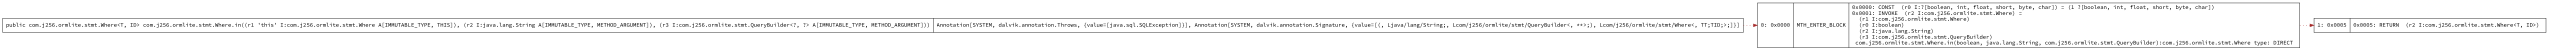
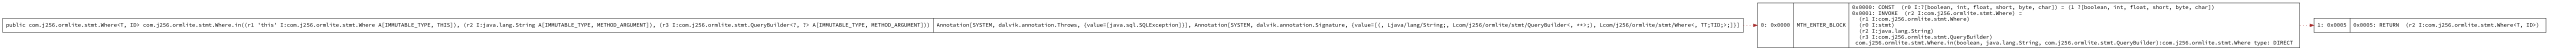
(1878, 25) -> (1873, 25)
